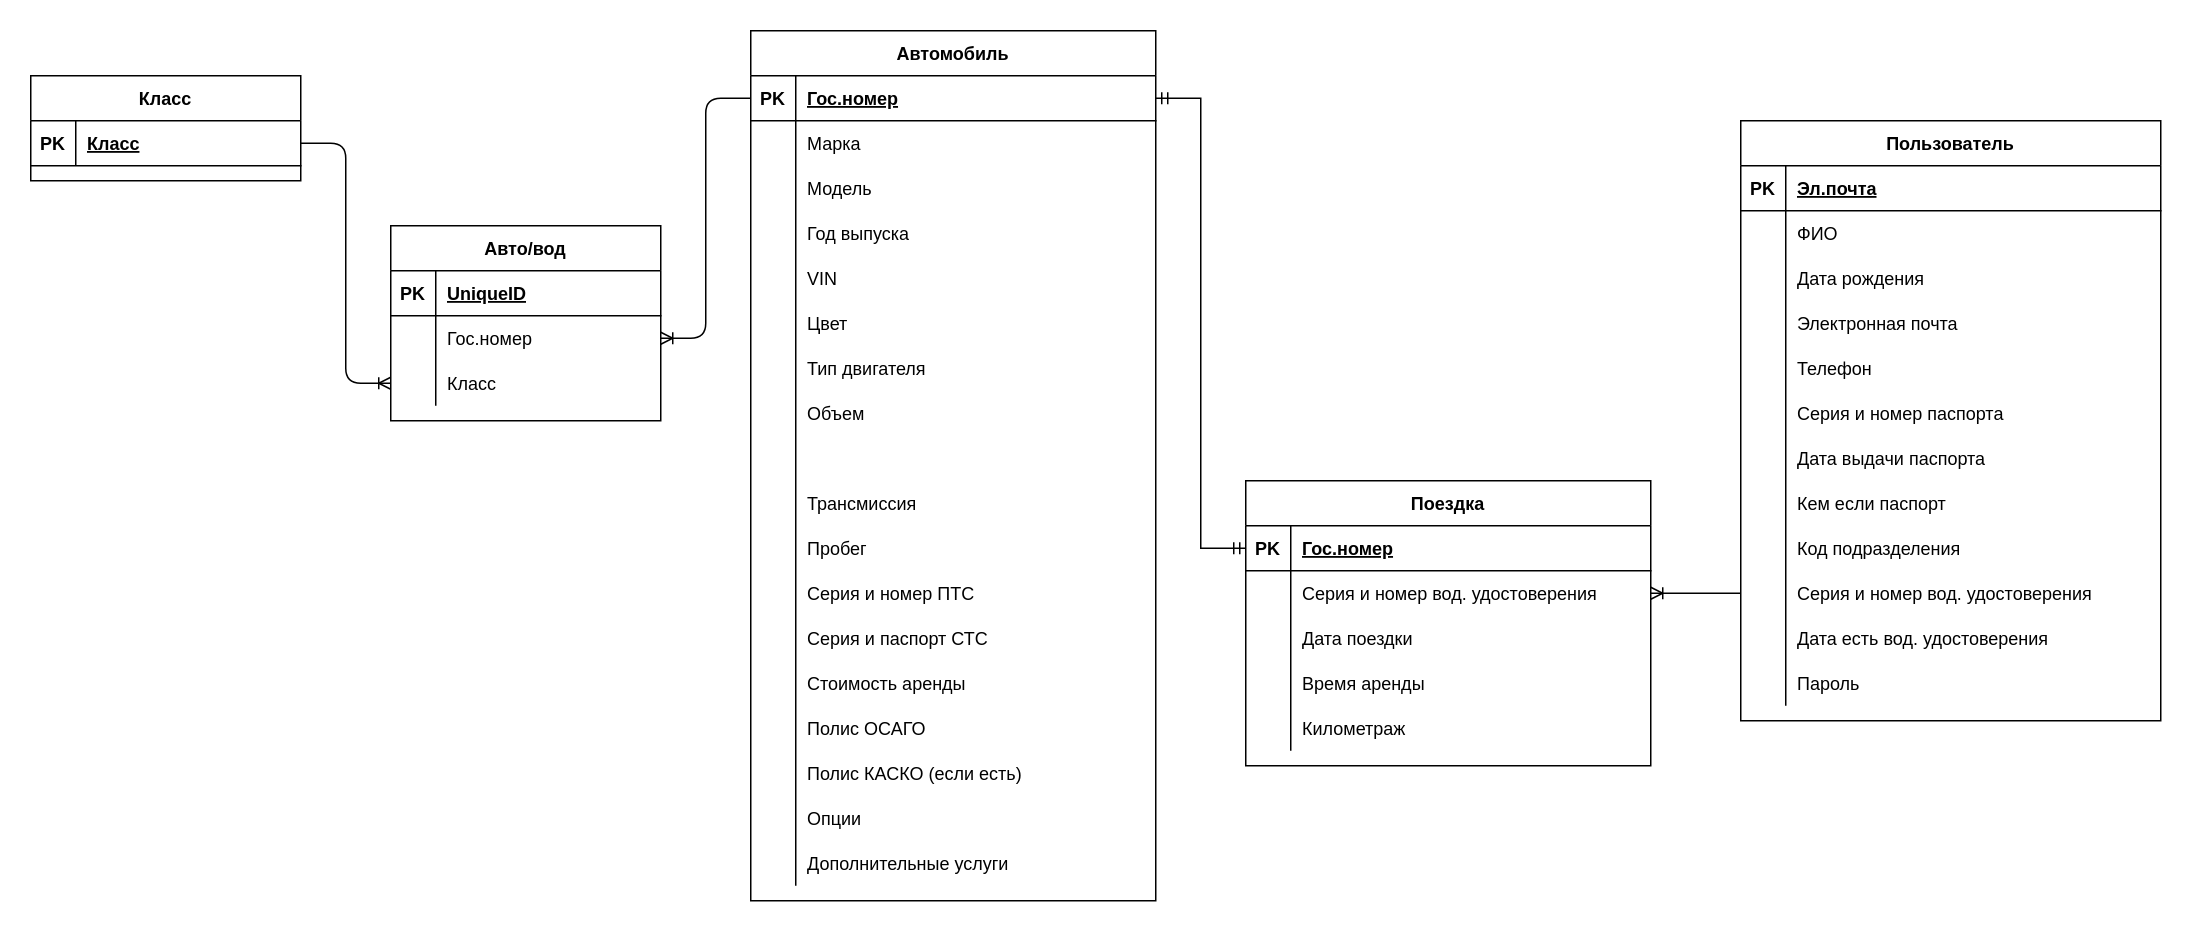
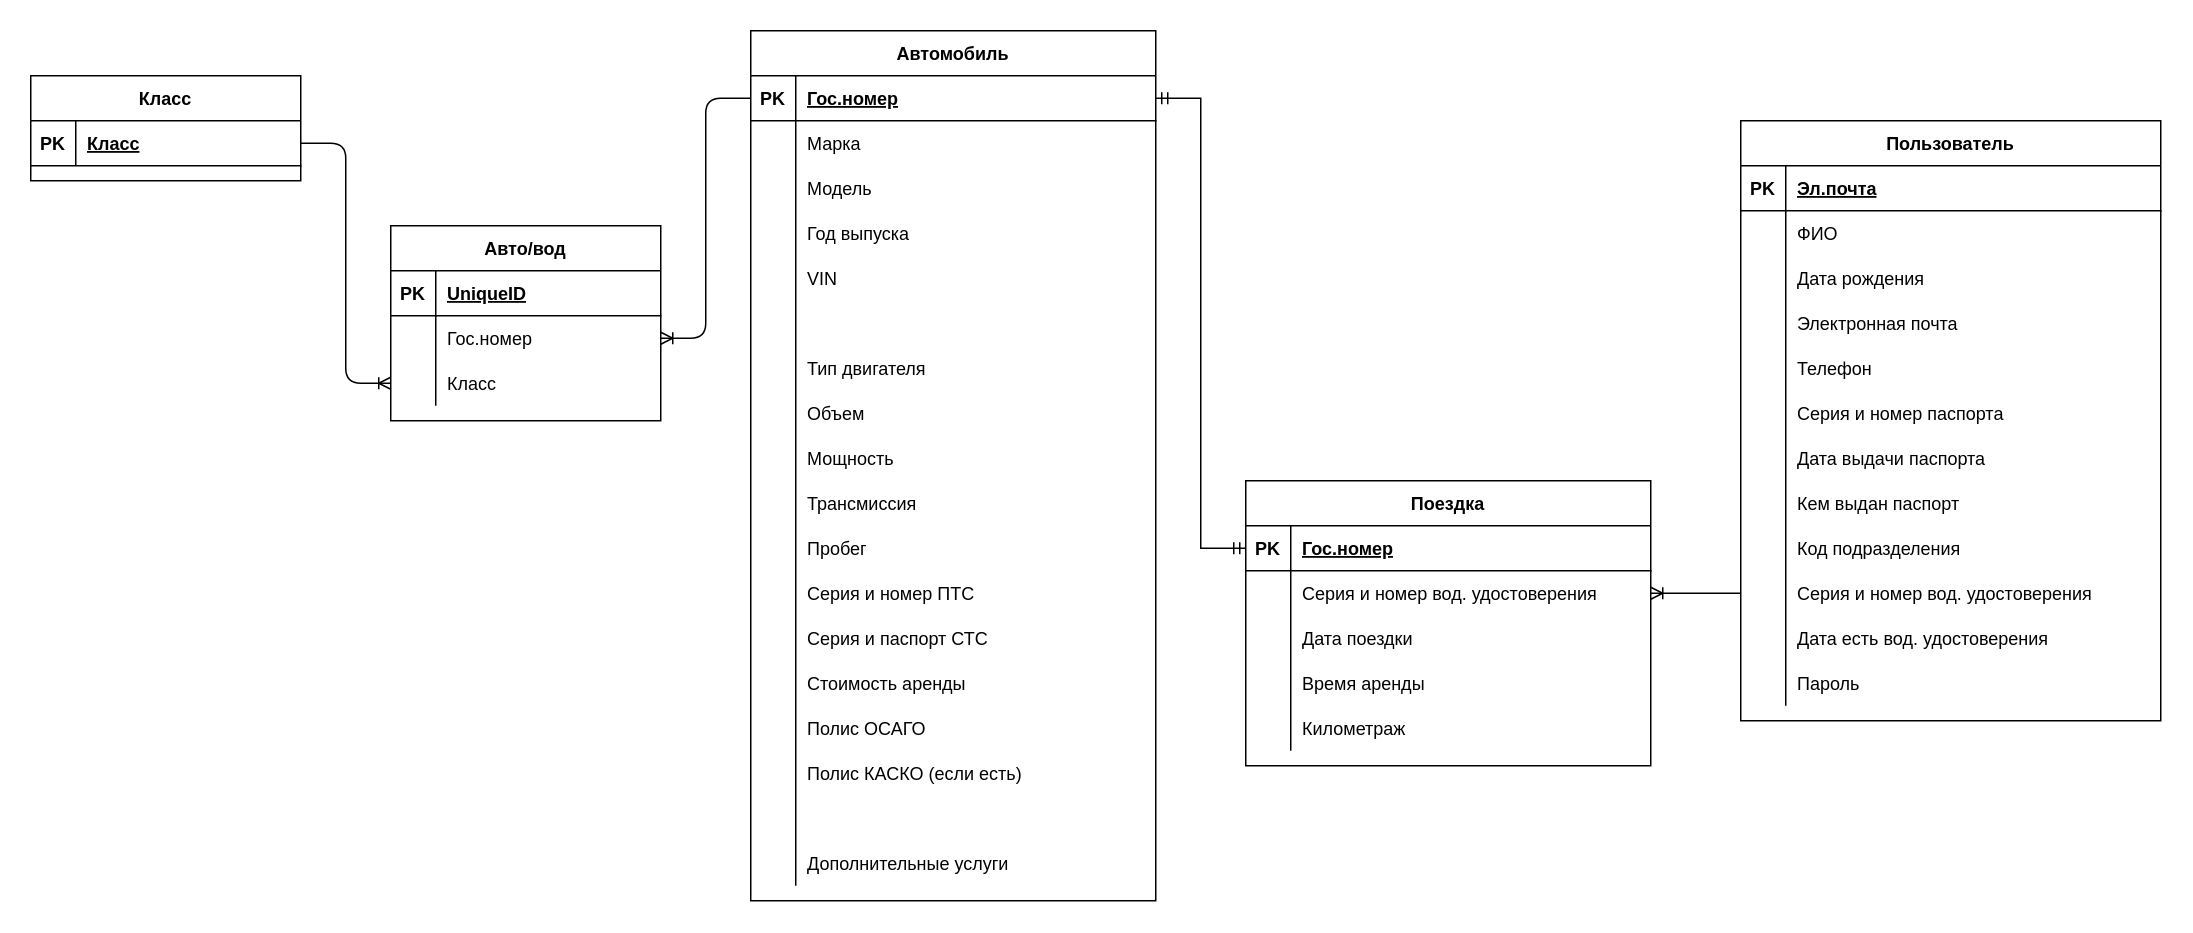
(976, 323) -> none
none -> (976, 458)
(1873, 504) -> (1878, 504)
(976, 818) -> none
